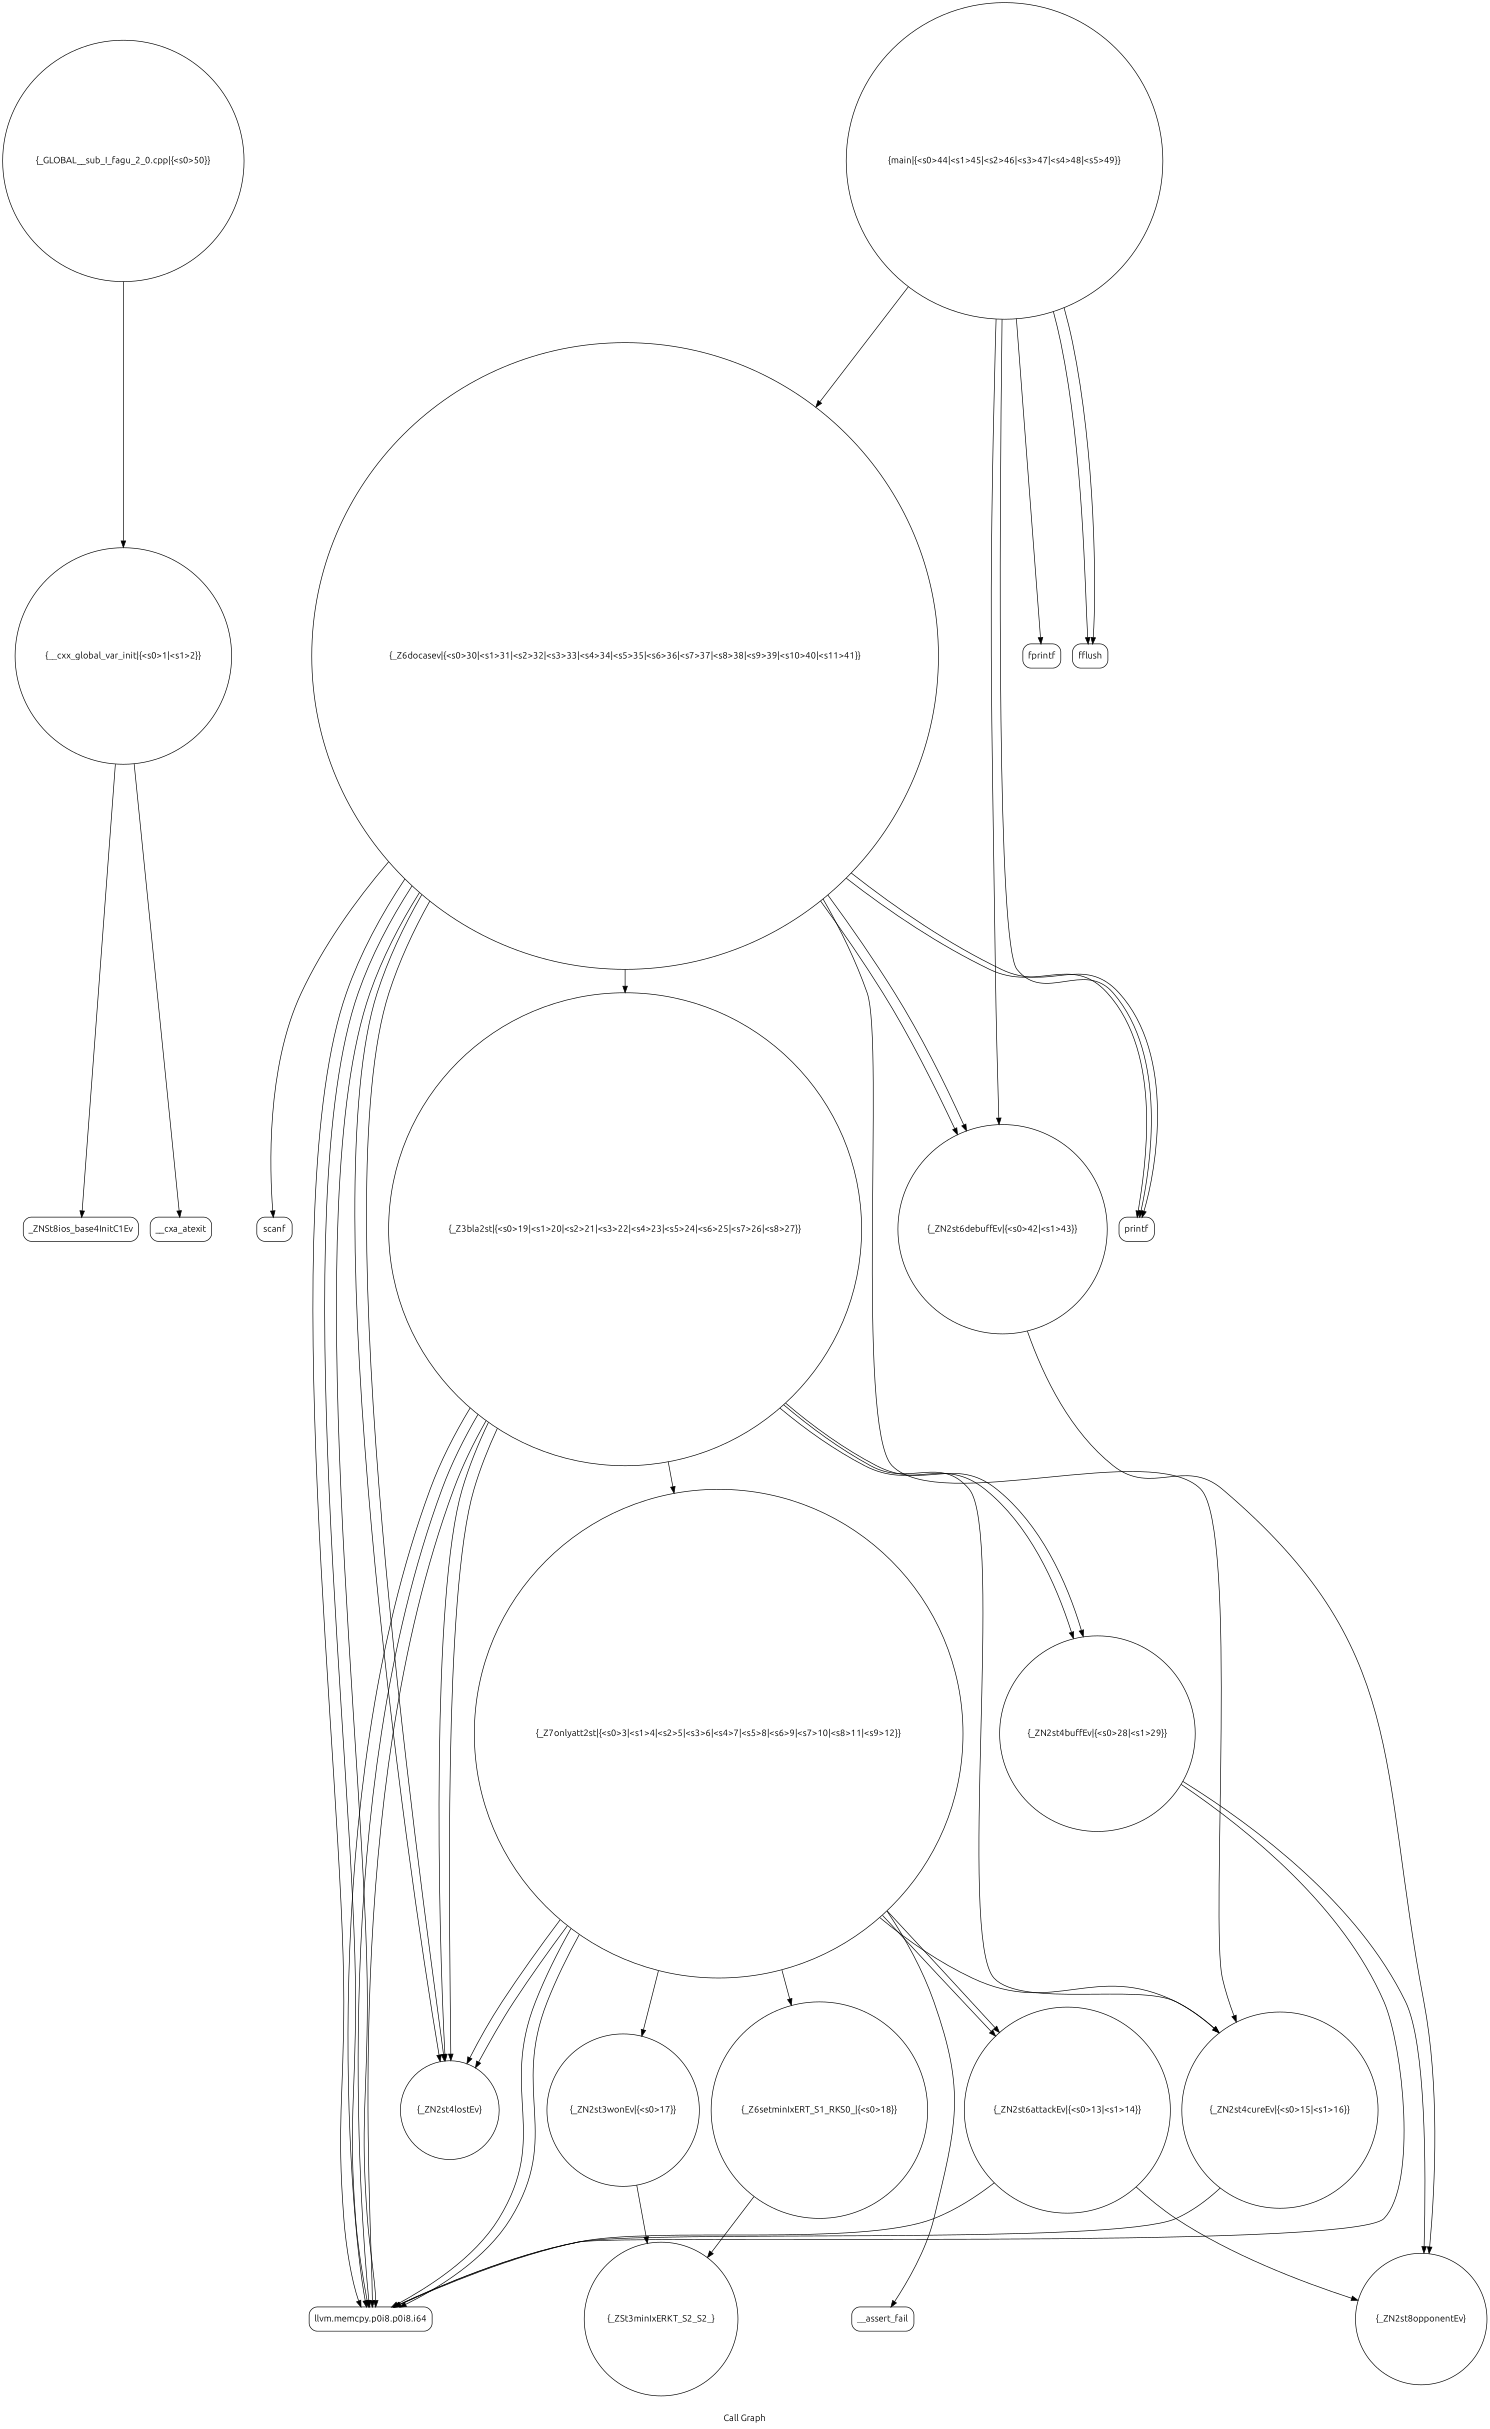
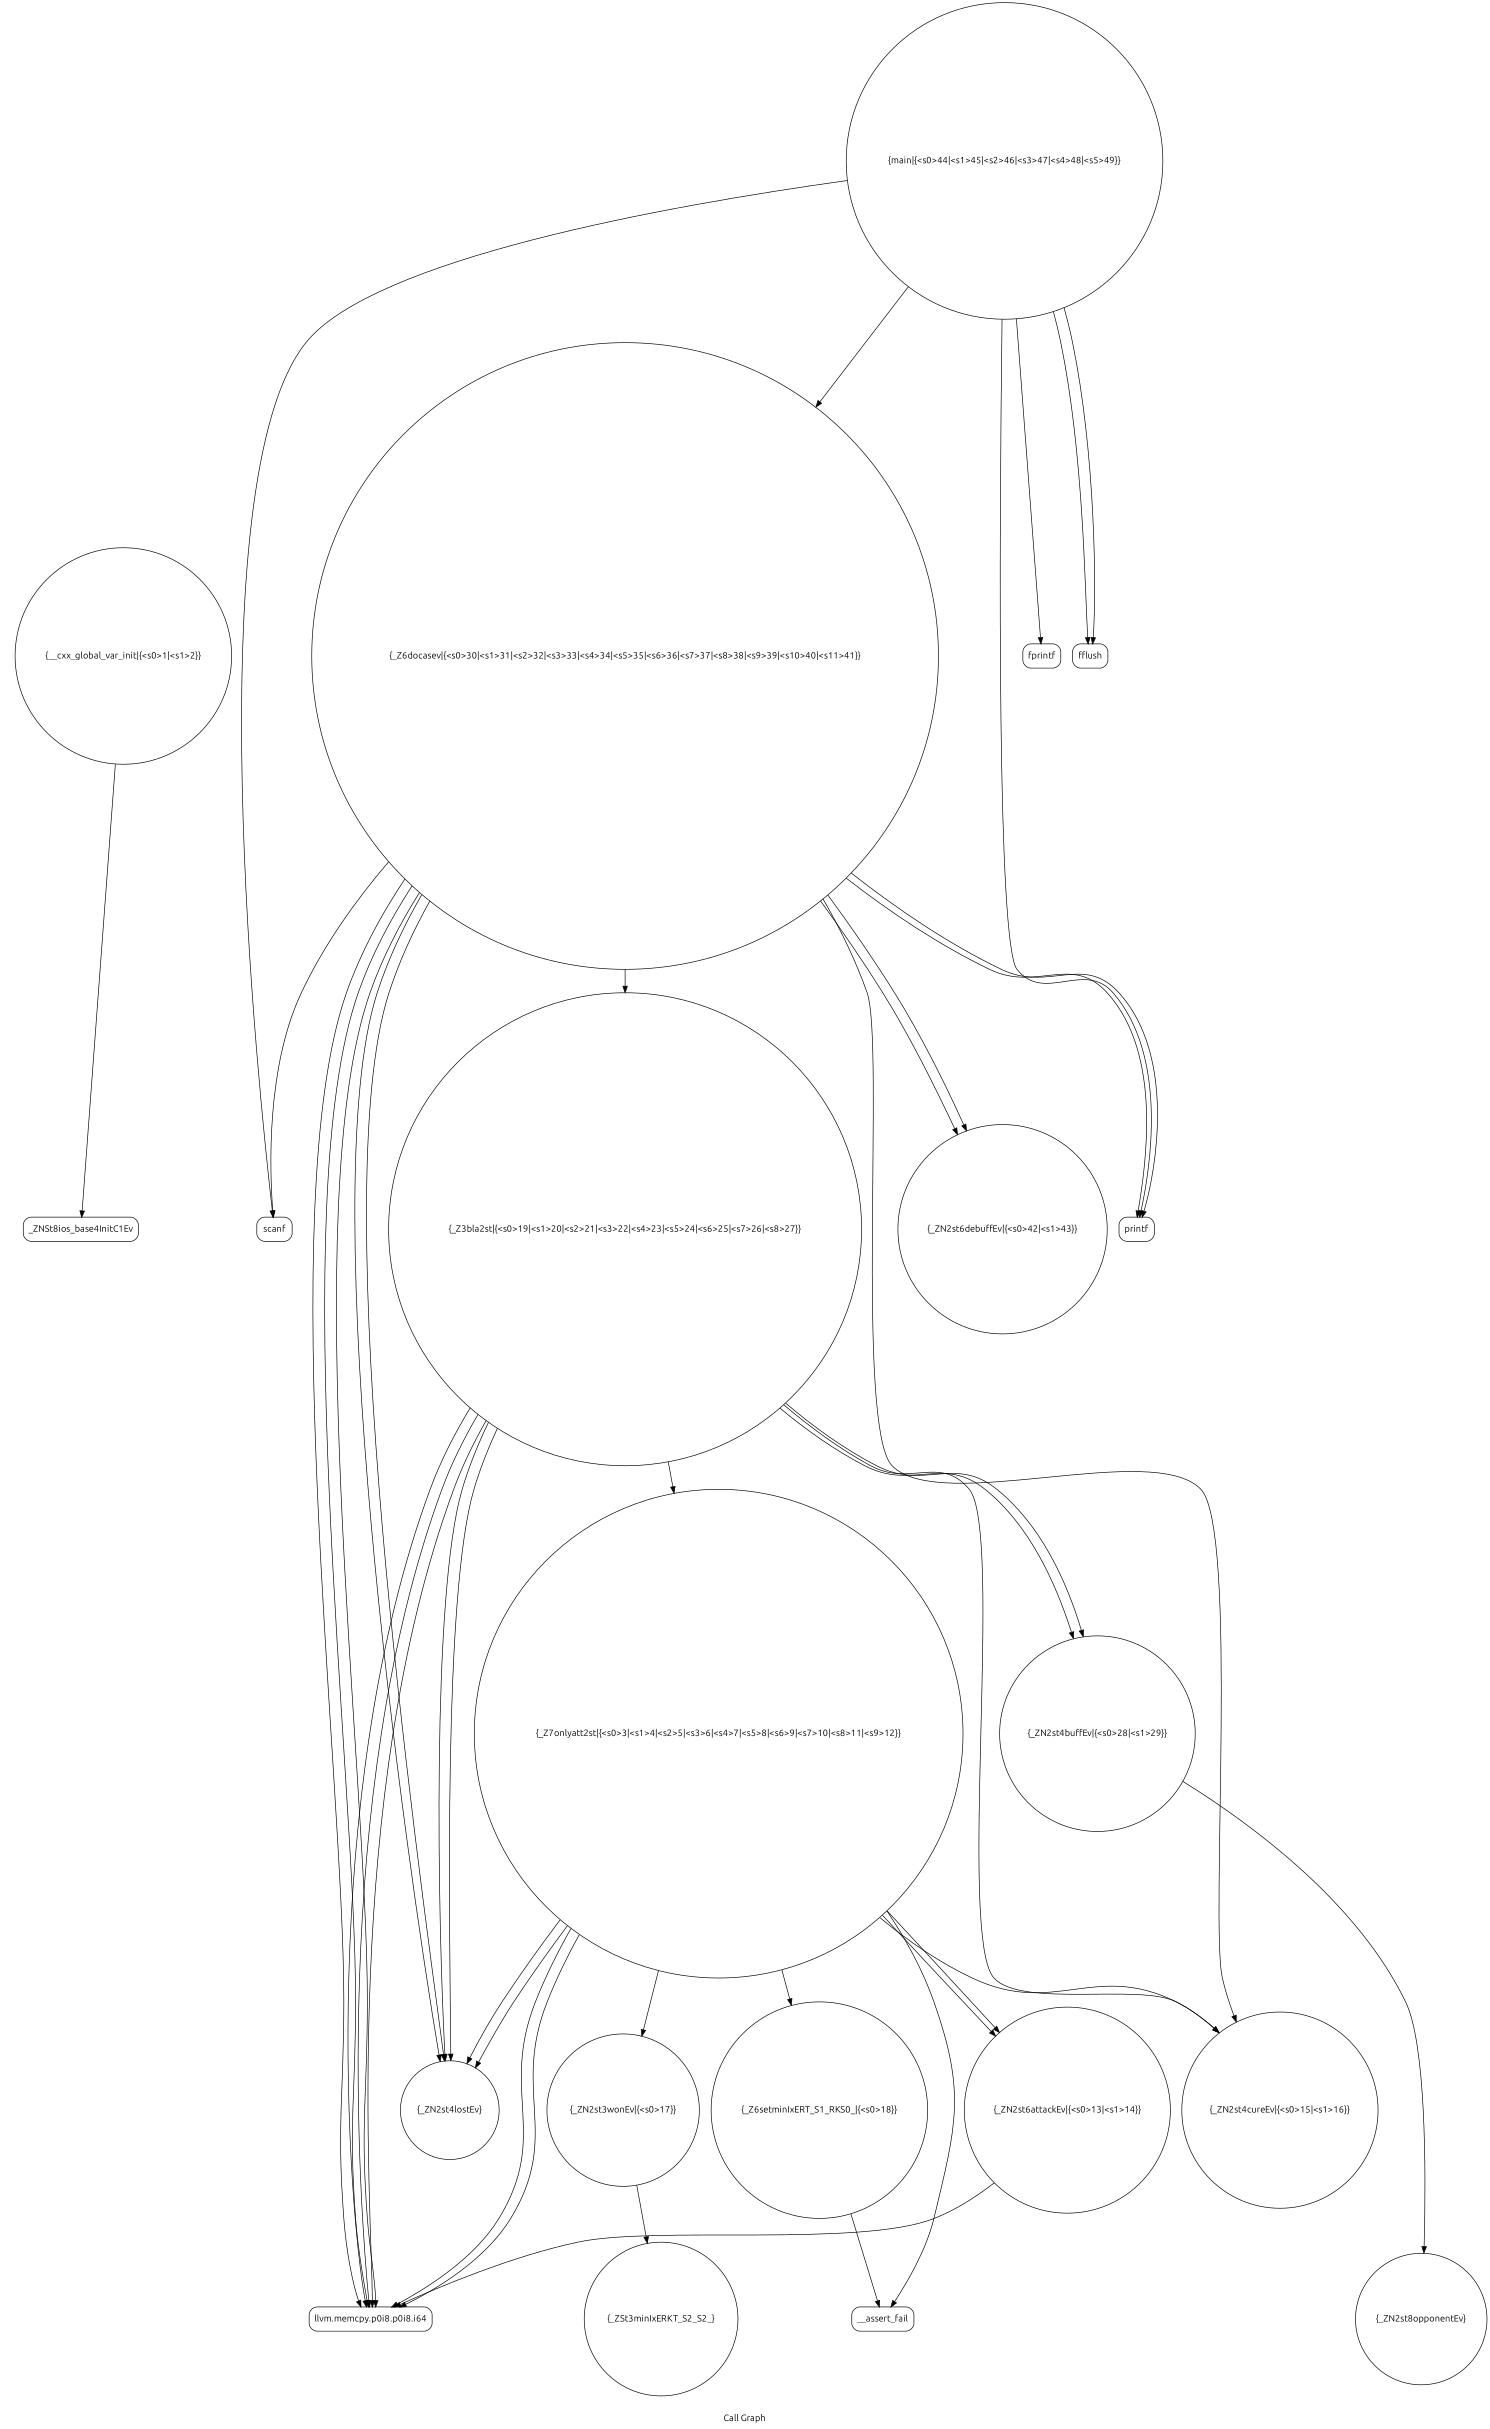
(123, 161) -> none
(992, 718) -> (258, 487)
(181, 1229) -> none
(1373, 1707) -> none
(733, 2224) -> (864, 2257)
(915, 2235) -> none
(1149, 2237) -> none
(1238, 2253) -> none
